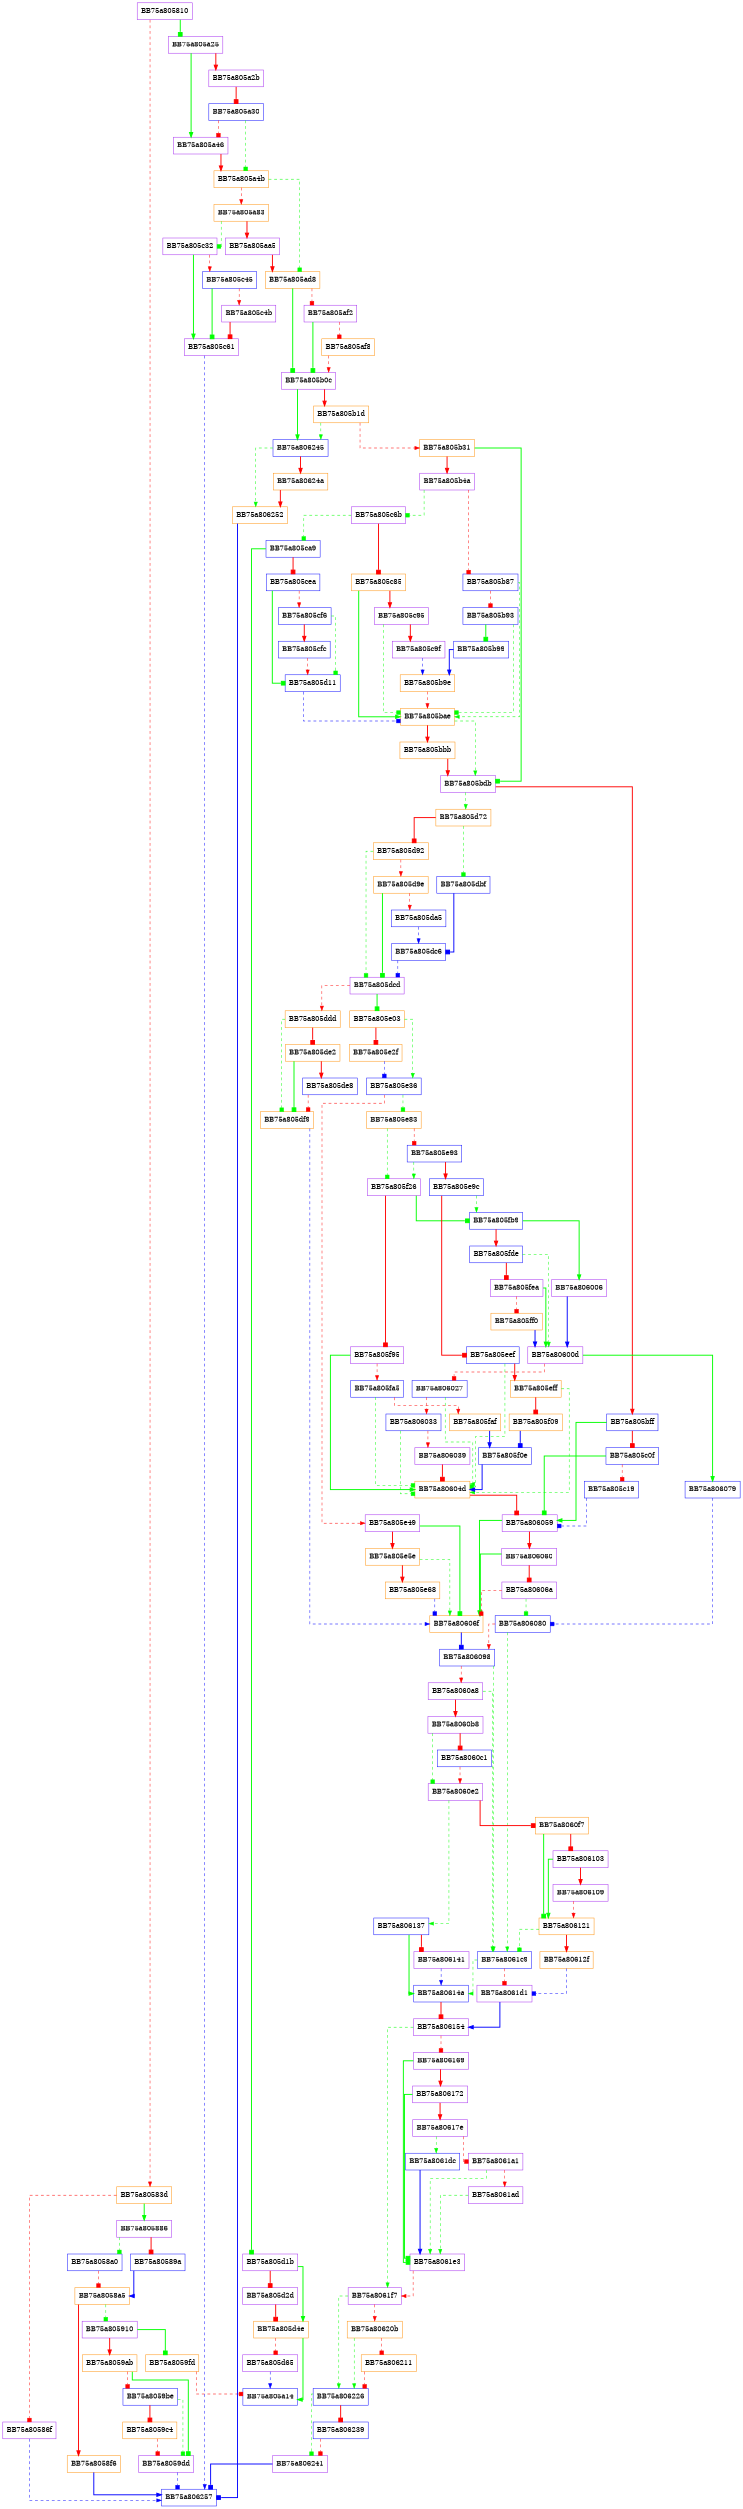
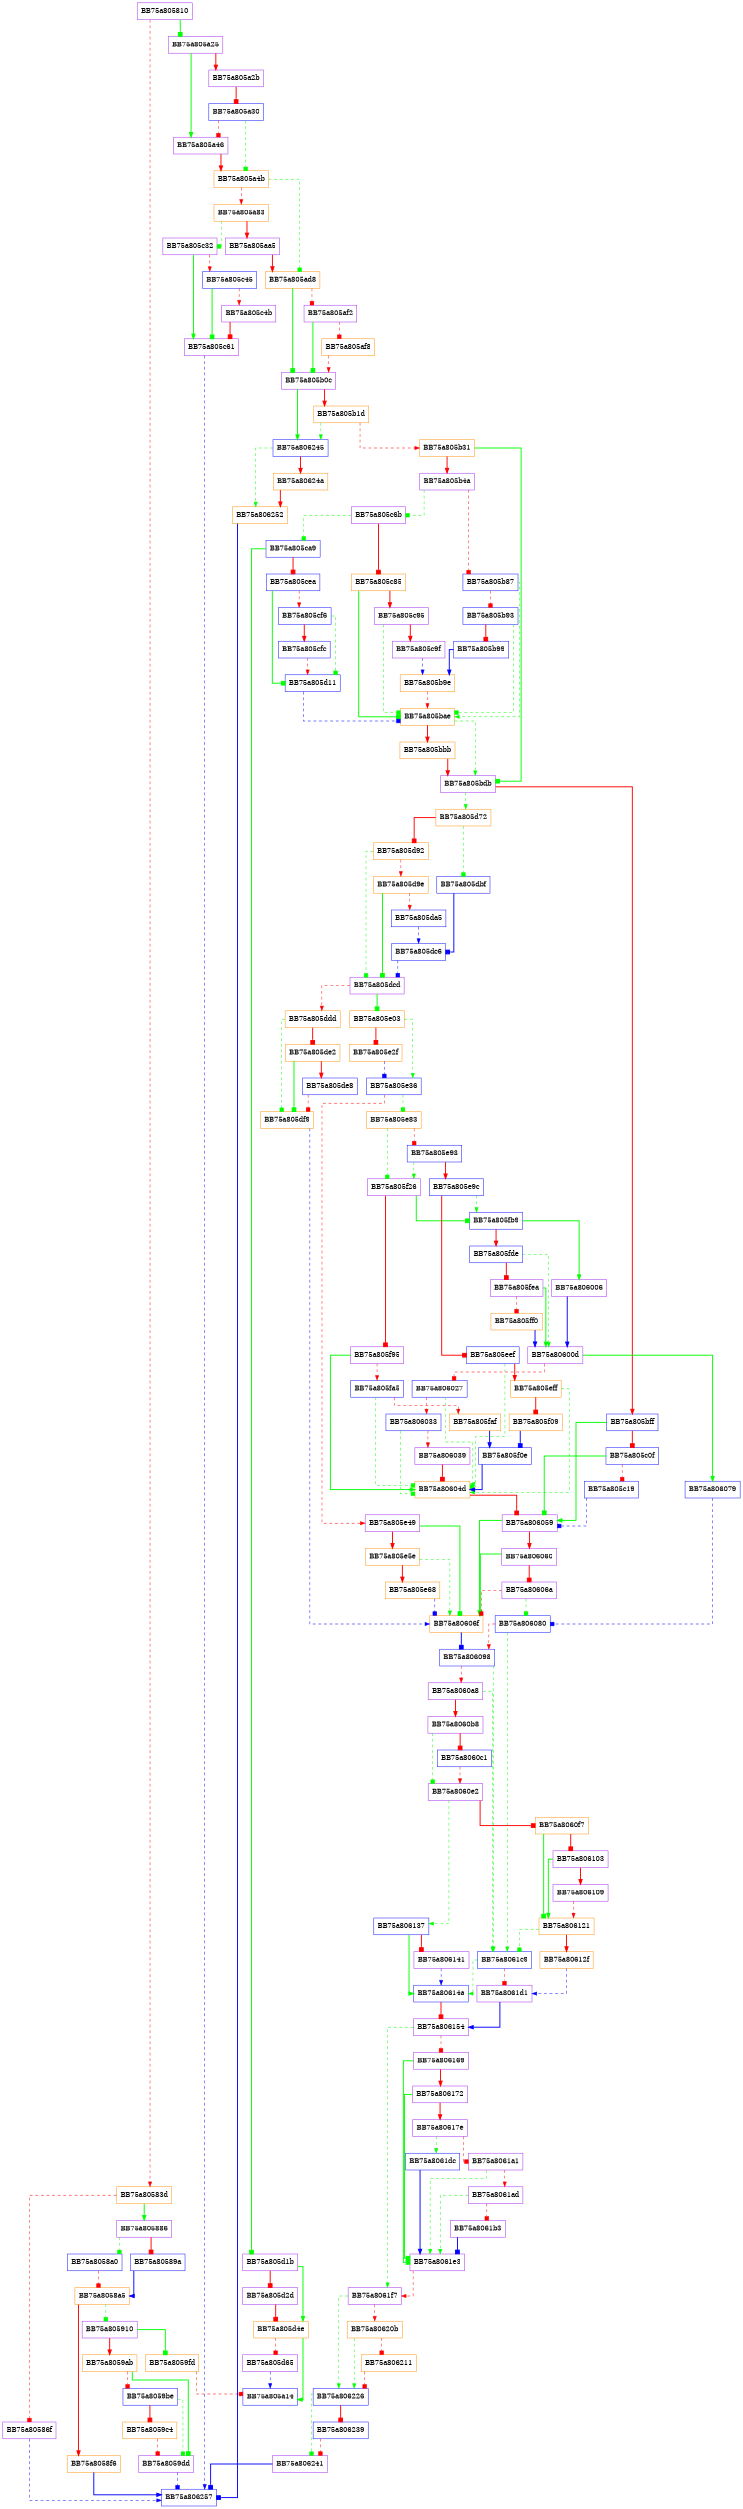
(486, 630) -> (486, 630)
(359, 672) -> (359, 672)
(564, 1994) -> (564, 1994)
none -> (478, 2229)
